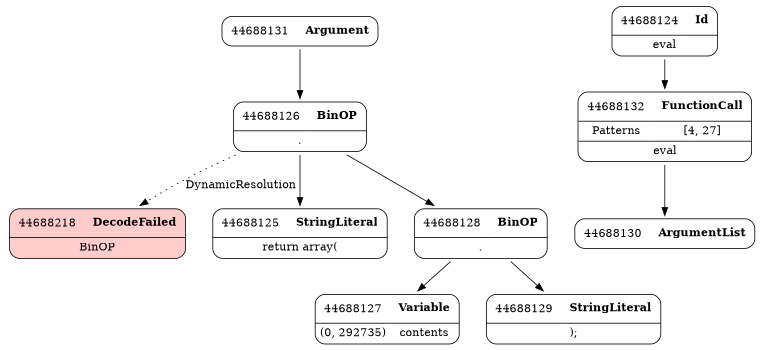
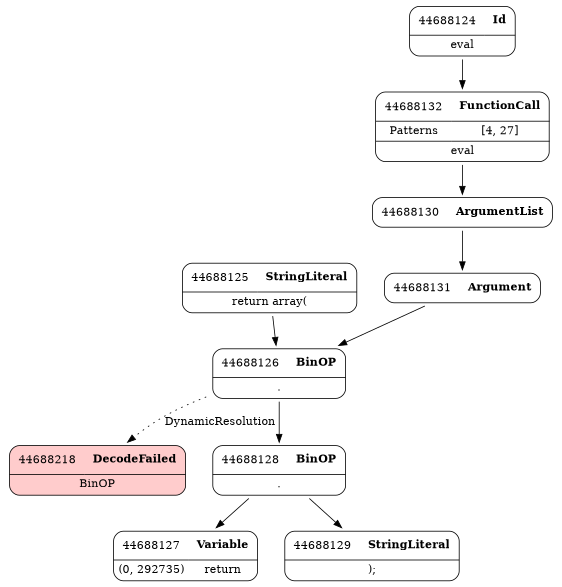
(300, 176) -> (274, 327)
none -> (462, 246)
(424, 333) -> (223, 570)
